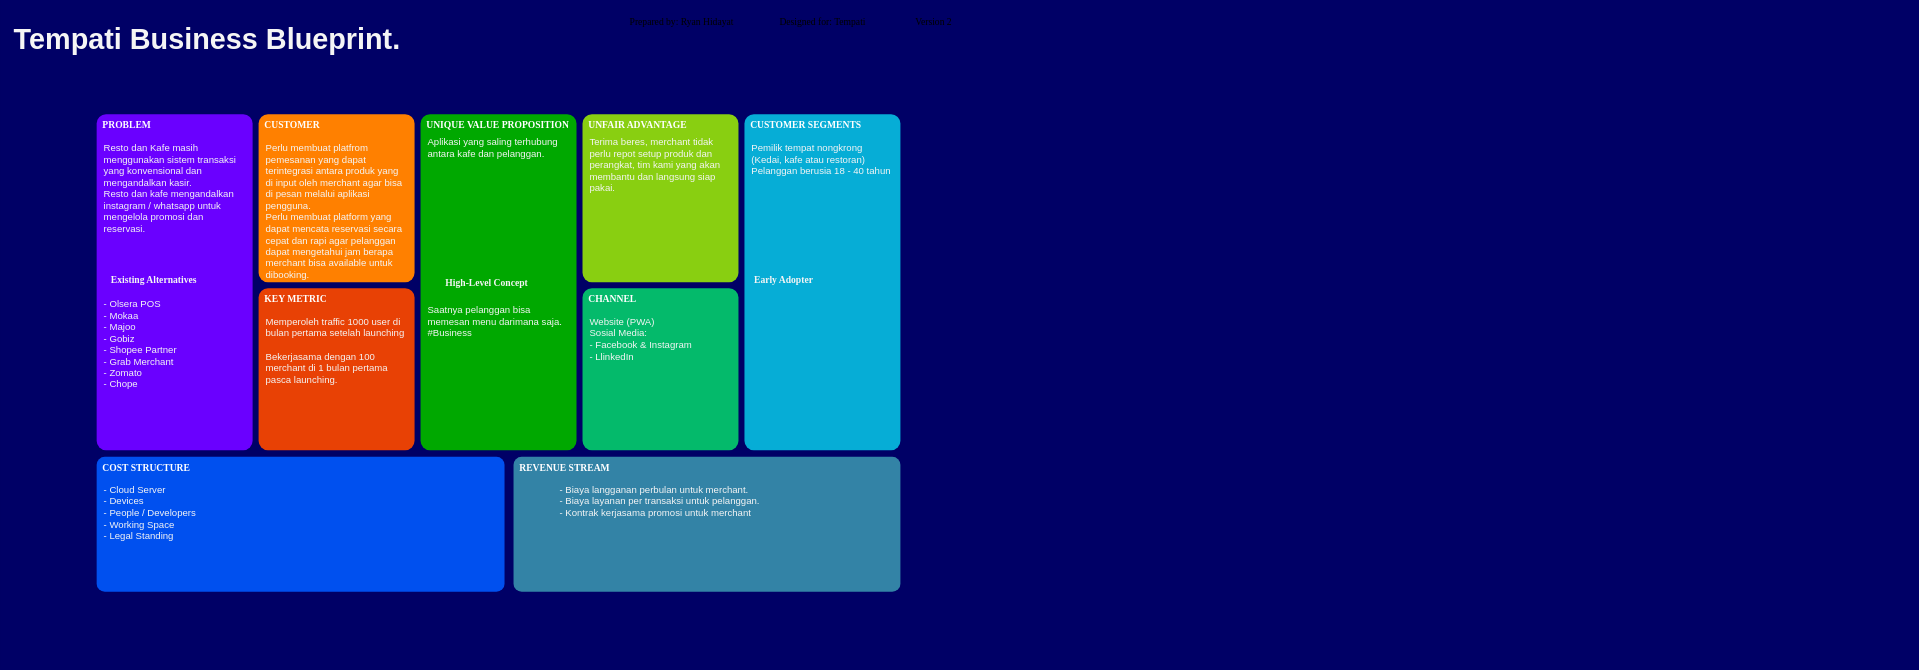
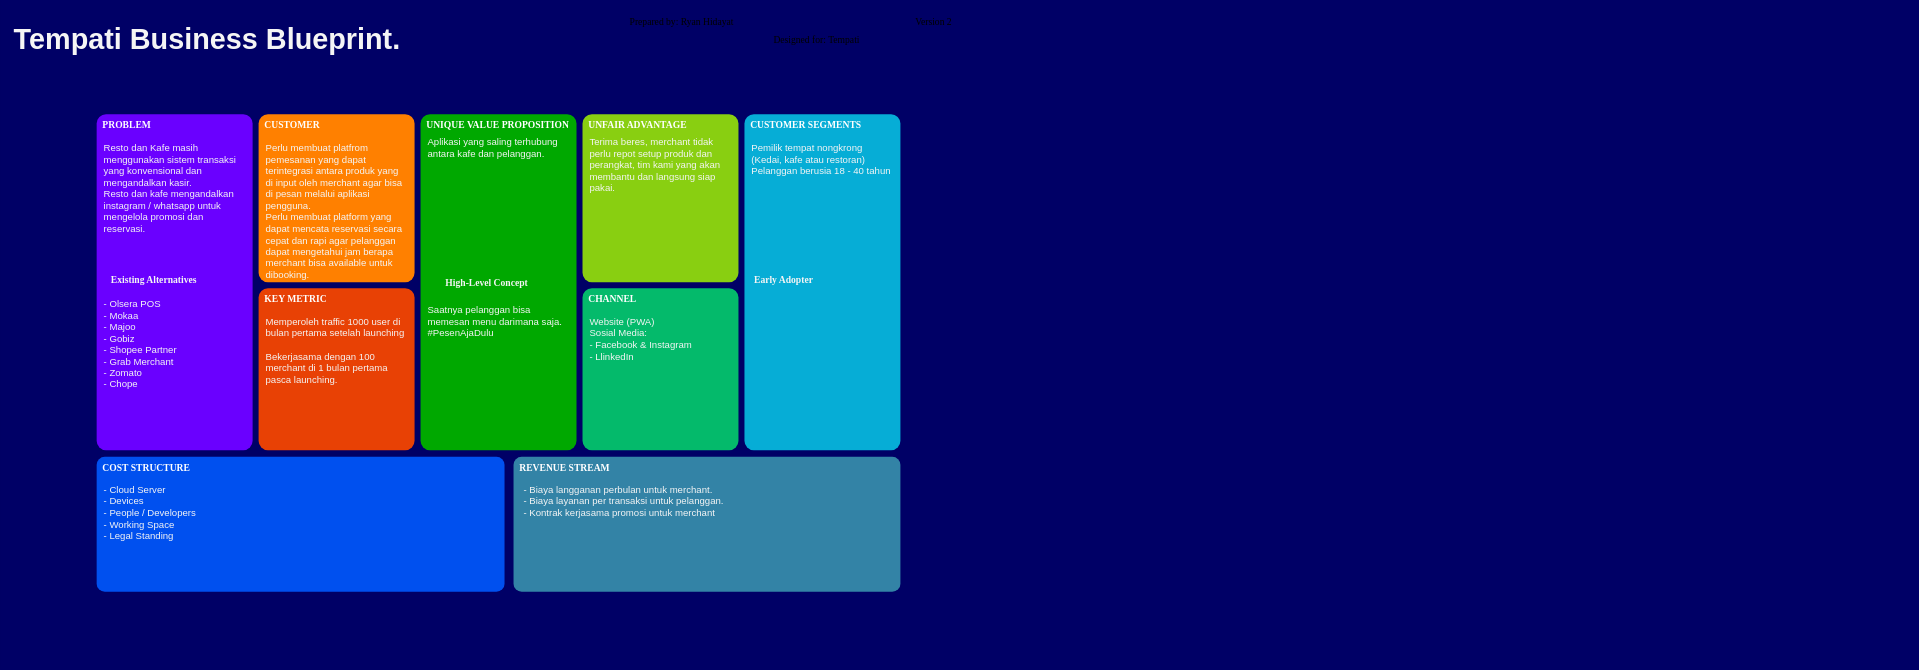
(822, 21) -> (816, 39)
(499, 322) -> (499, 322)
(660, 513) -> (624, 513)
